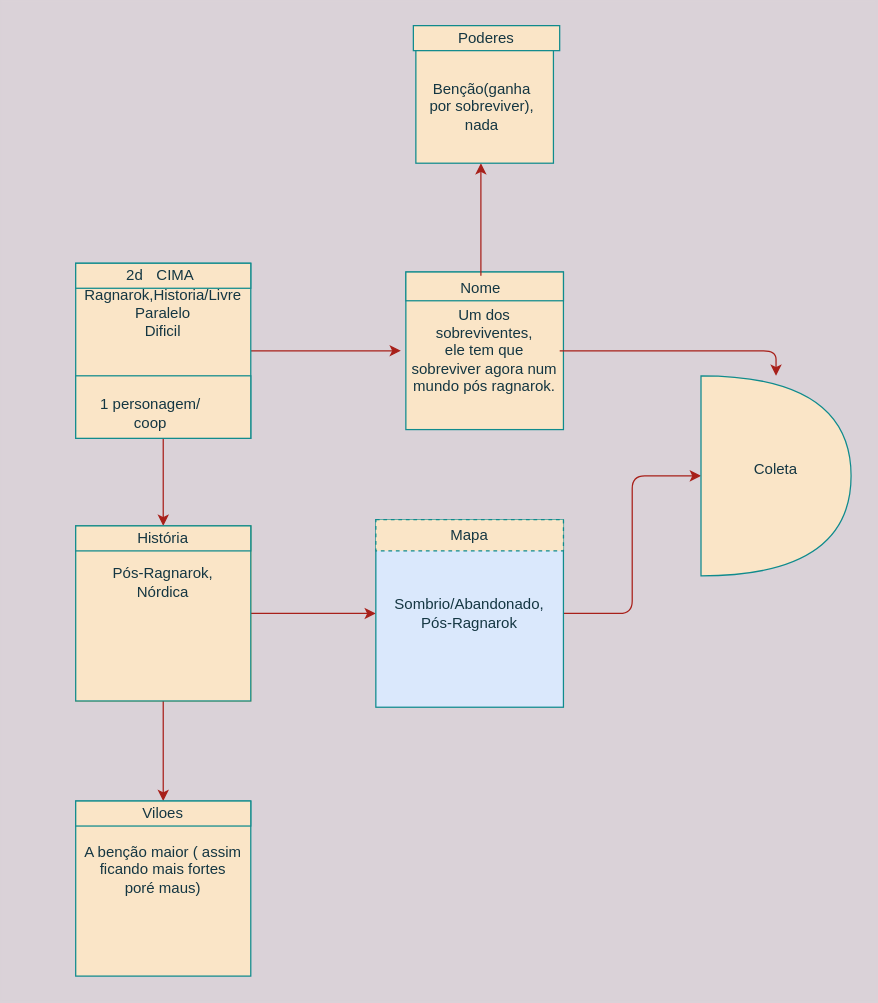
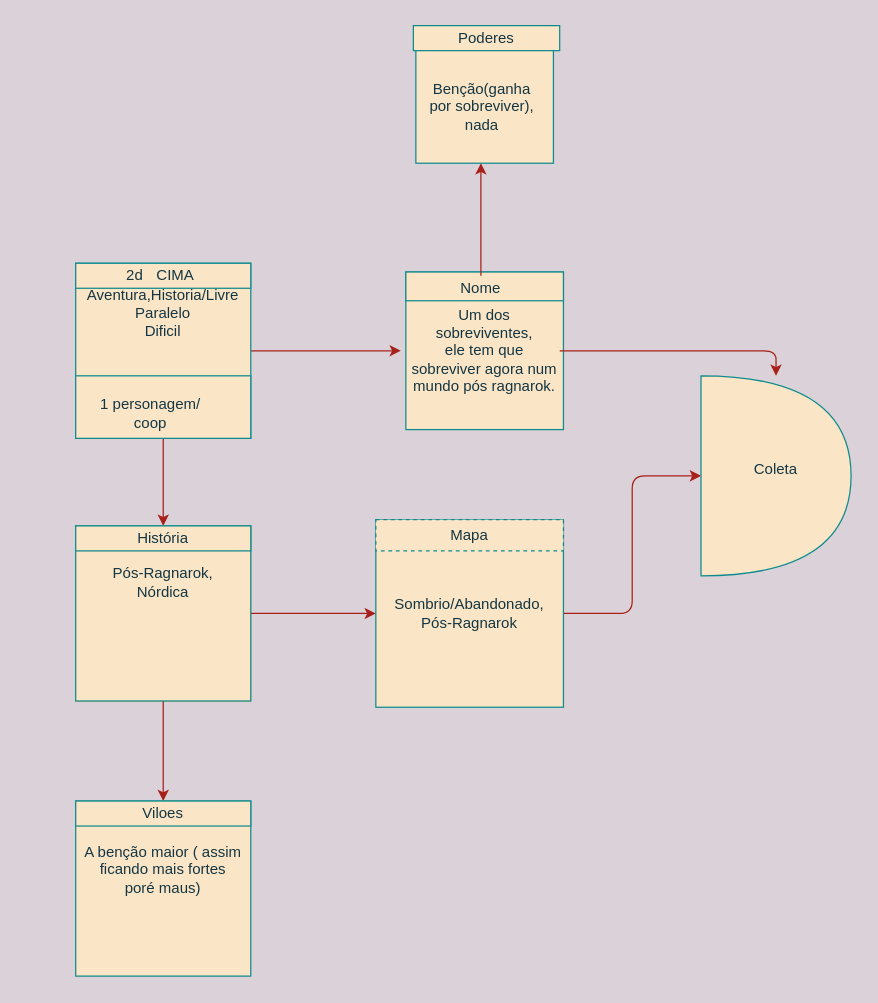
(163, 313) -> (163, 313)
(469, 613) -> (469, 613)
